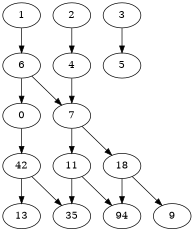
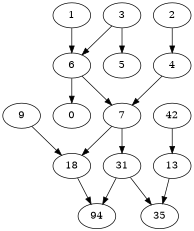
none -> (99, 38)
(22, 137) -> none
(72, 166) -> (122, 166)
(44, 189) -> (167, 188)
(145, 189) -> (44, 138)
